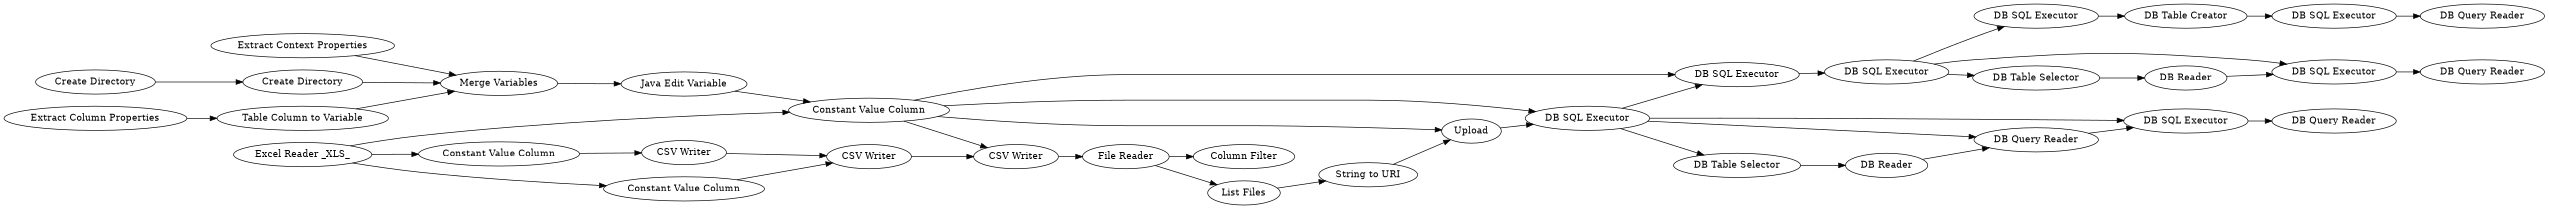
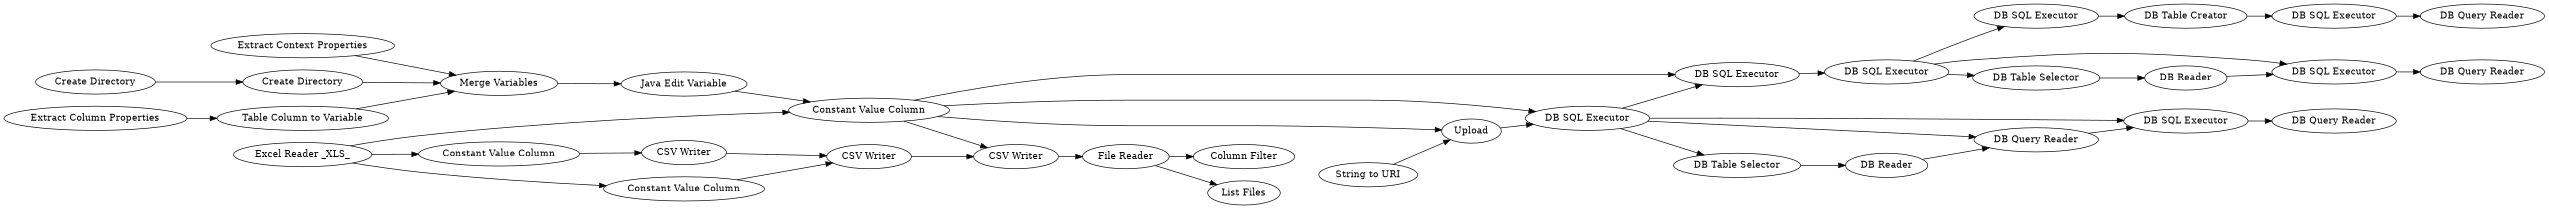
(1298, 185) -> none
